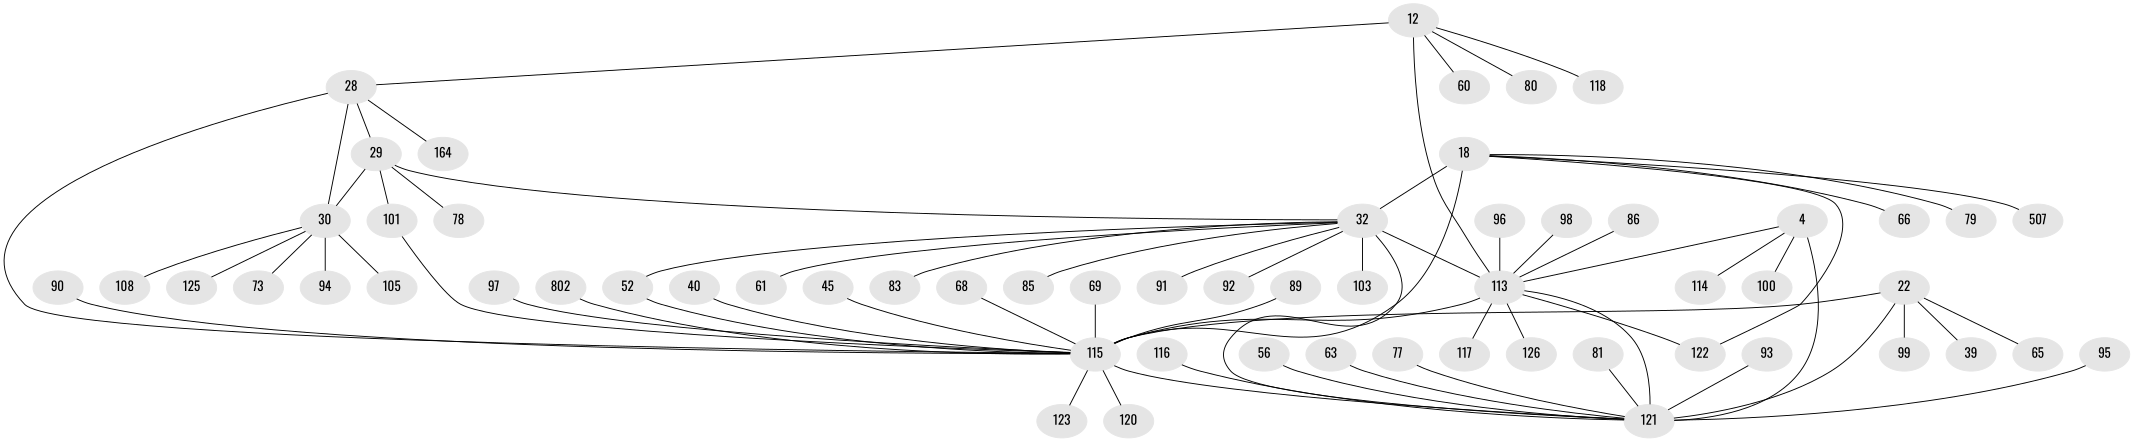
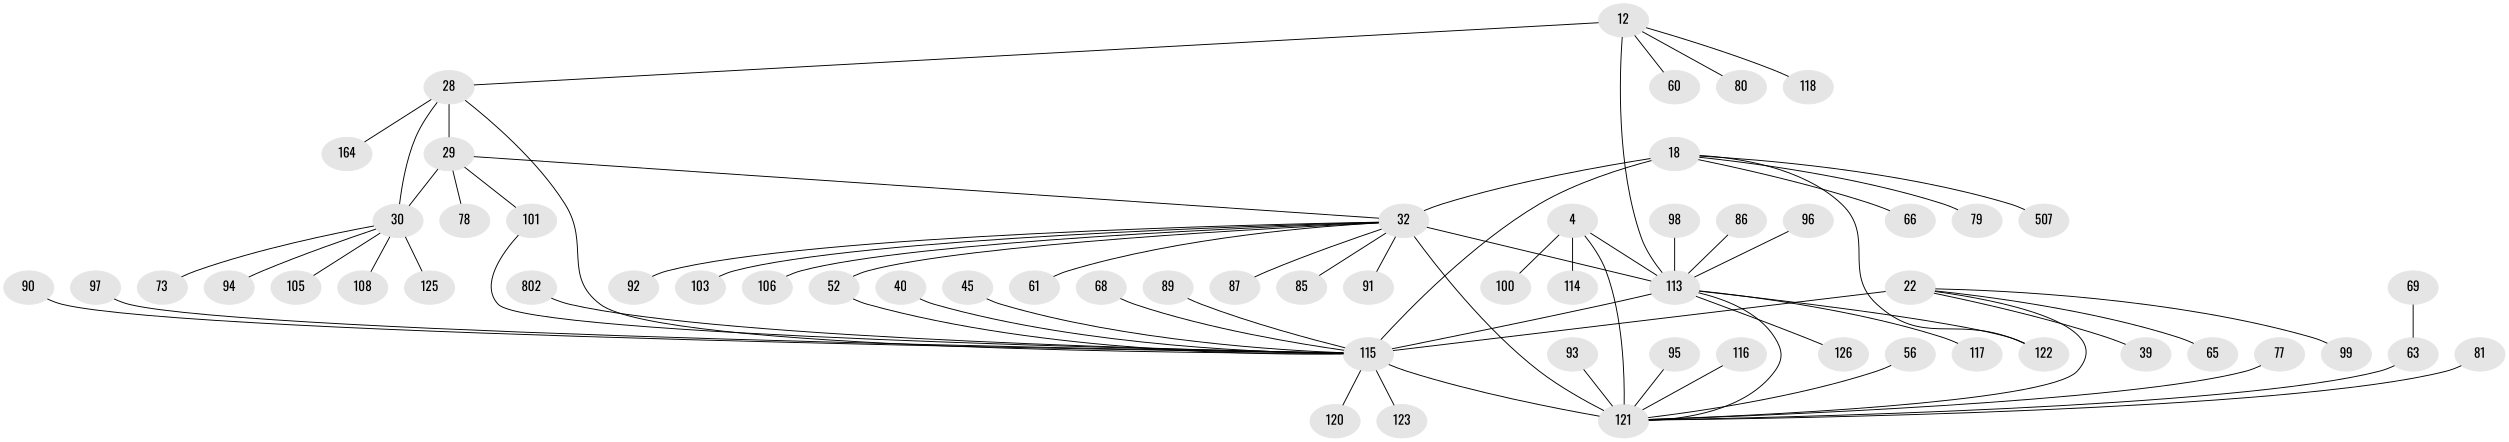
none -> (767, 288)
(895, 288) -> (1235, 288)
(1095, 321) -> (2413, 321)
